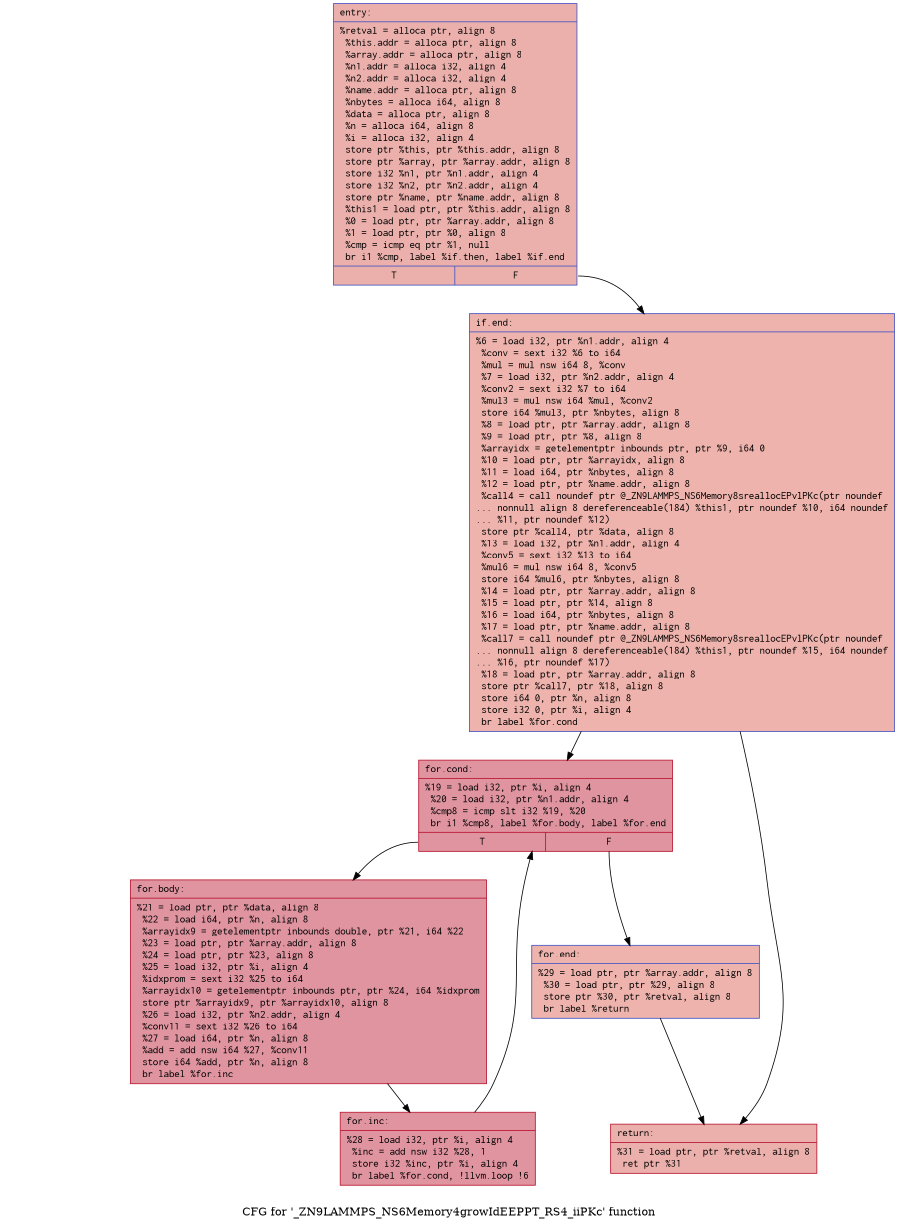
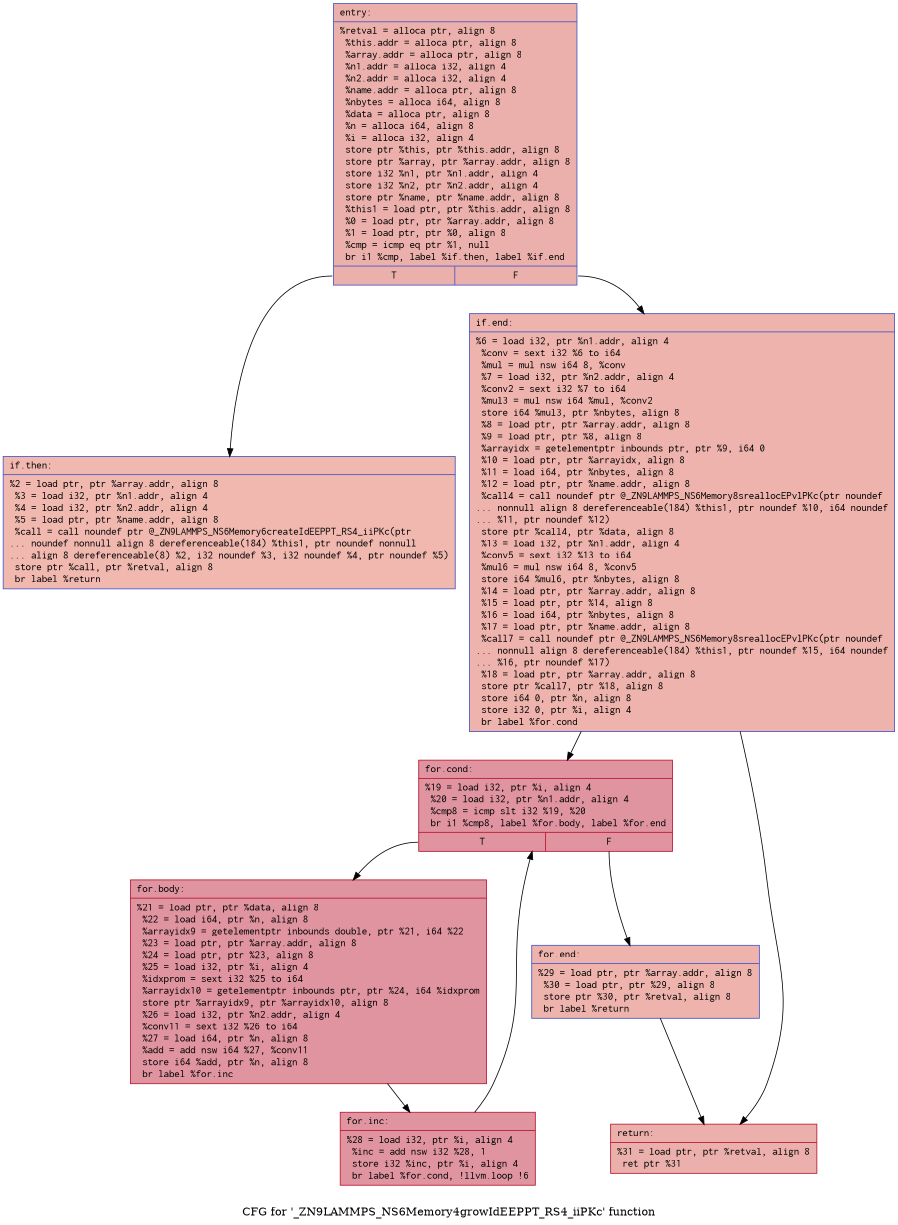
none -> (229, 523)
